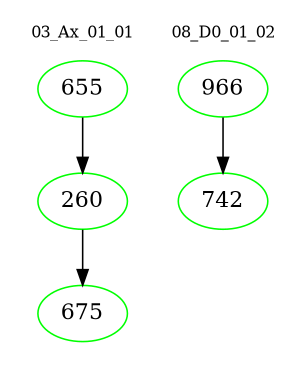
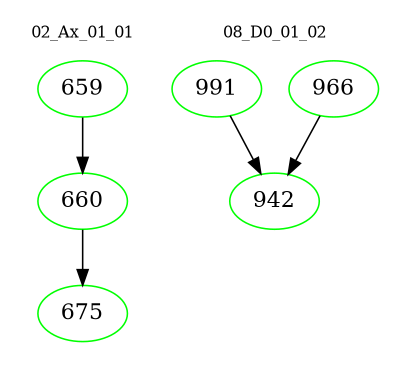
(83, 34) -> (83, 34)
(83, 89) -> (83, 89)
none -> (217, 89)
(83, 201) -> (83, 201)
(223, 201) -> (275, 201)
